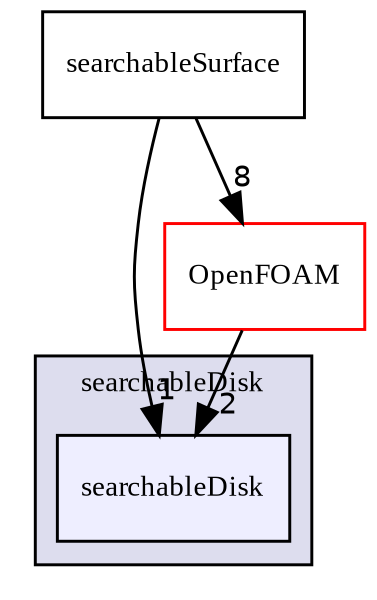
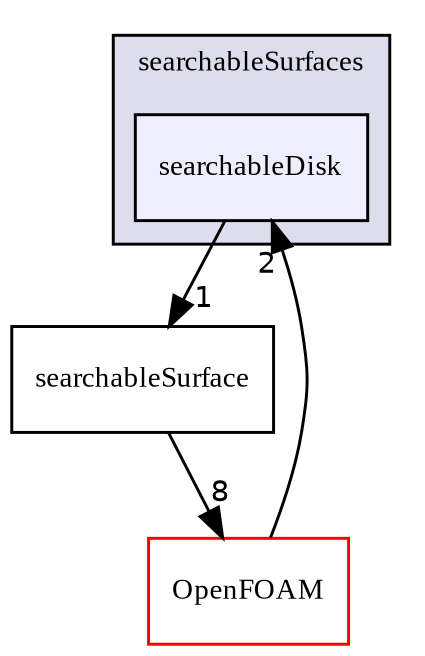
(135, 262) -> (203, 263)
(174, 384) -> (252, 63)
